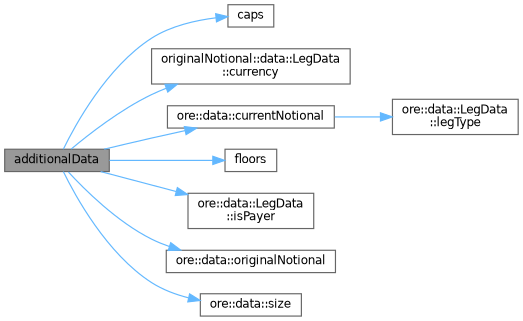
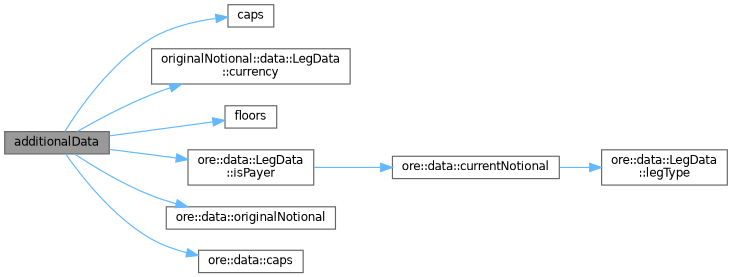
(145, 140) -> (347, 167)
(251, 305) -> (251, 261)
